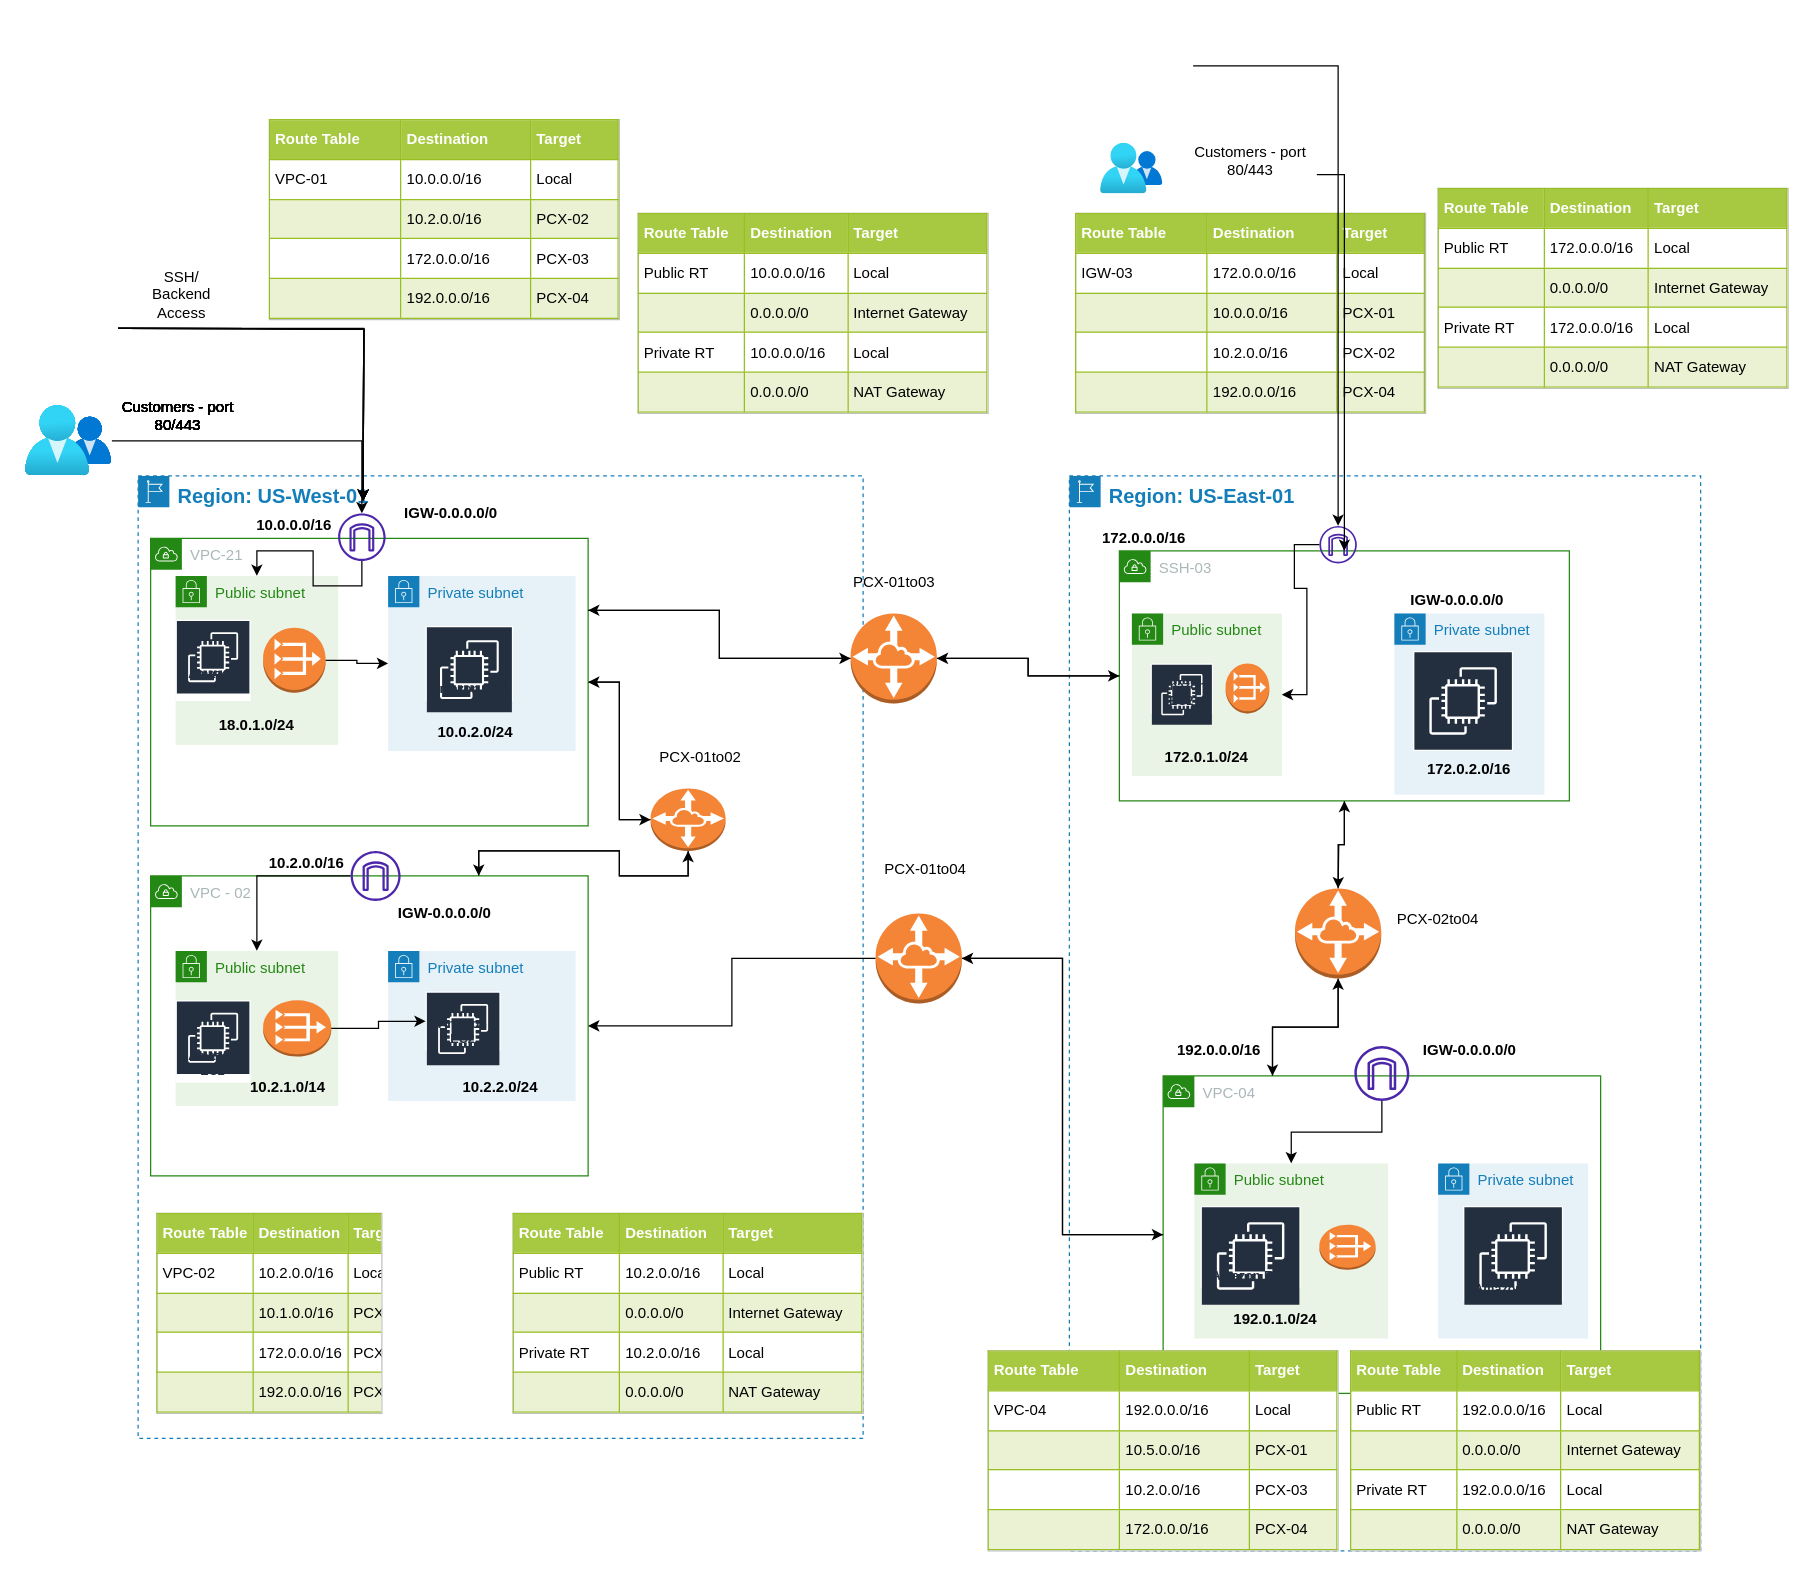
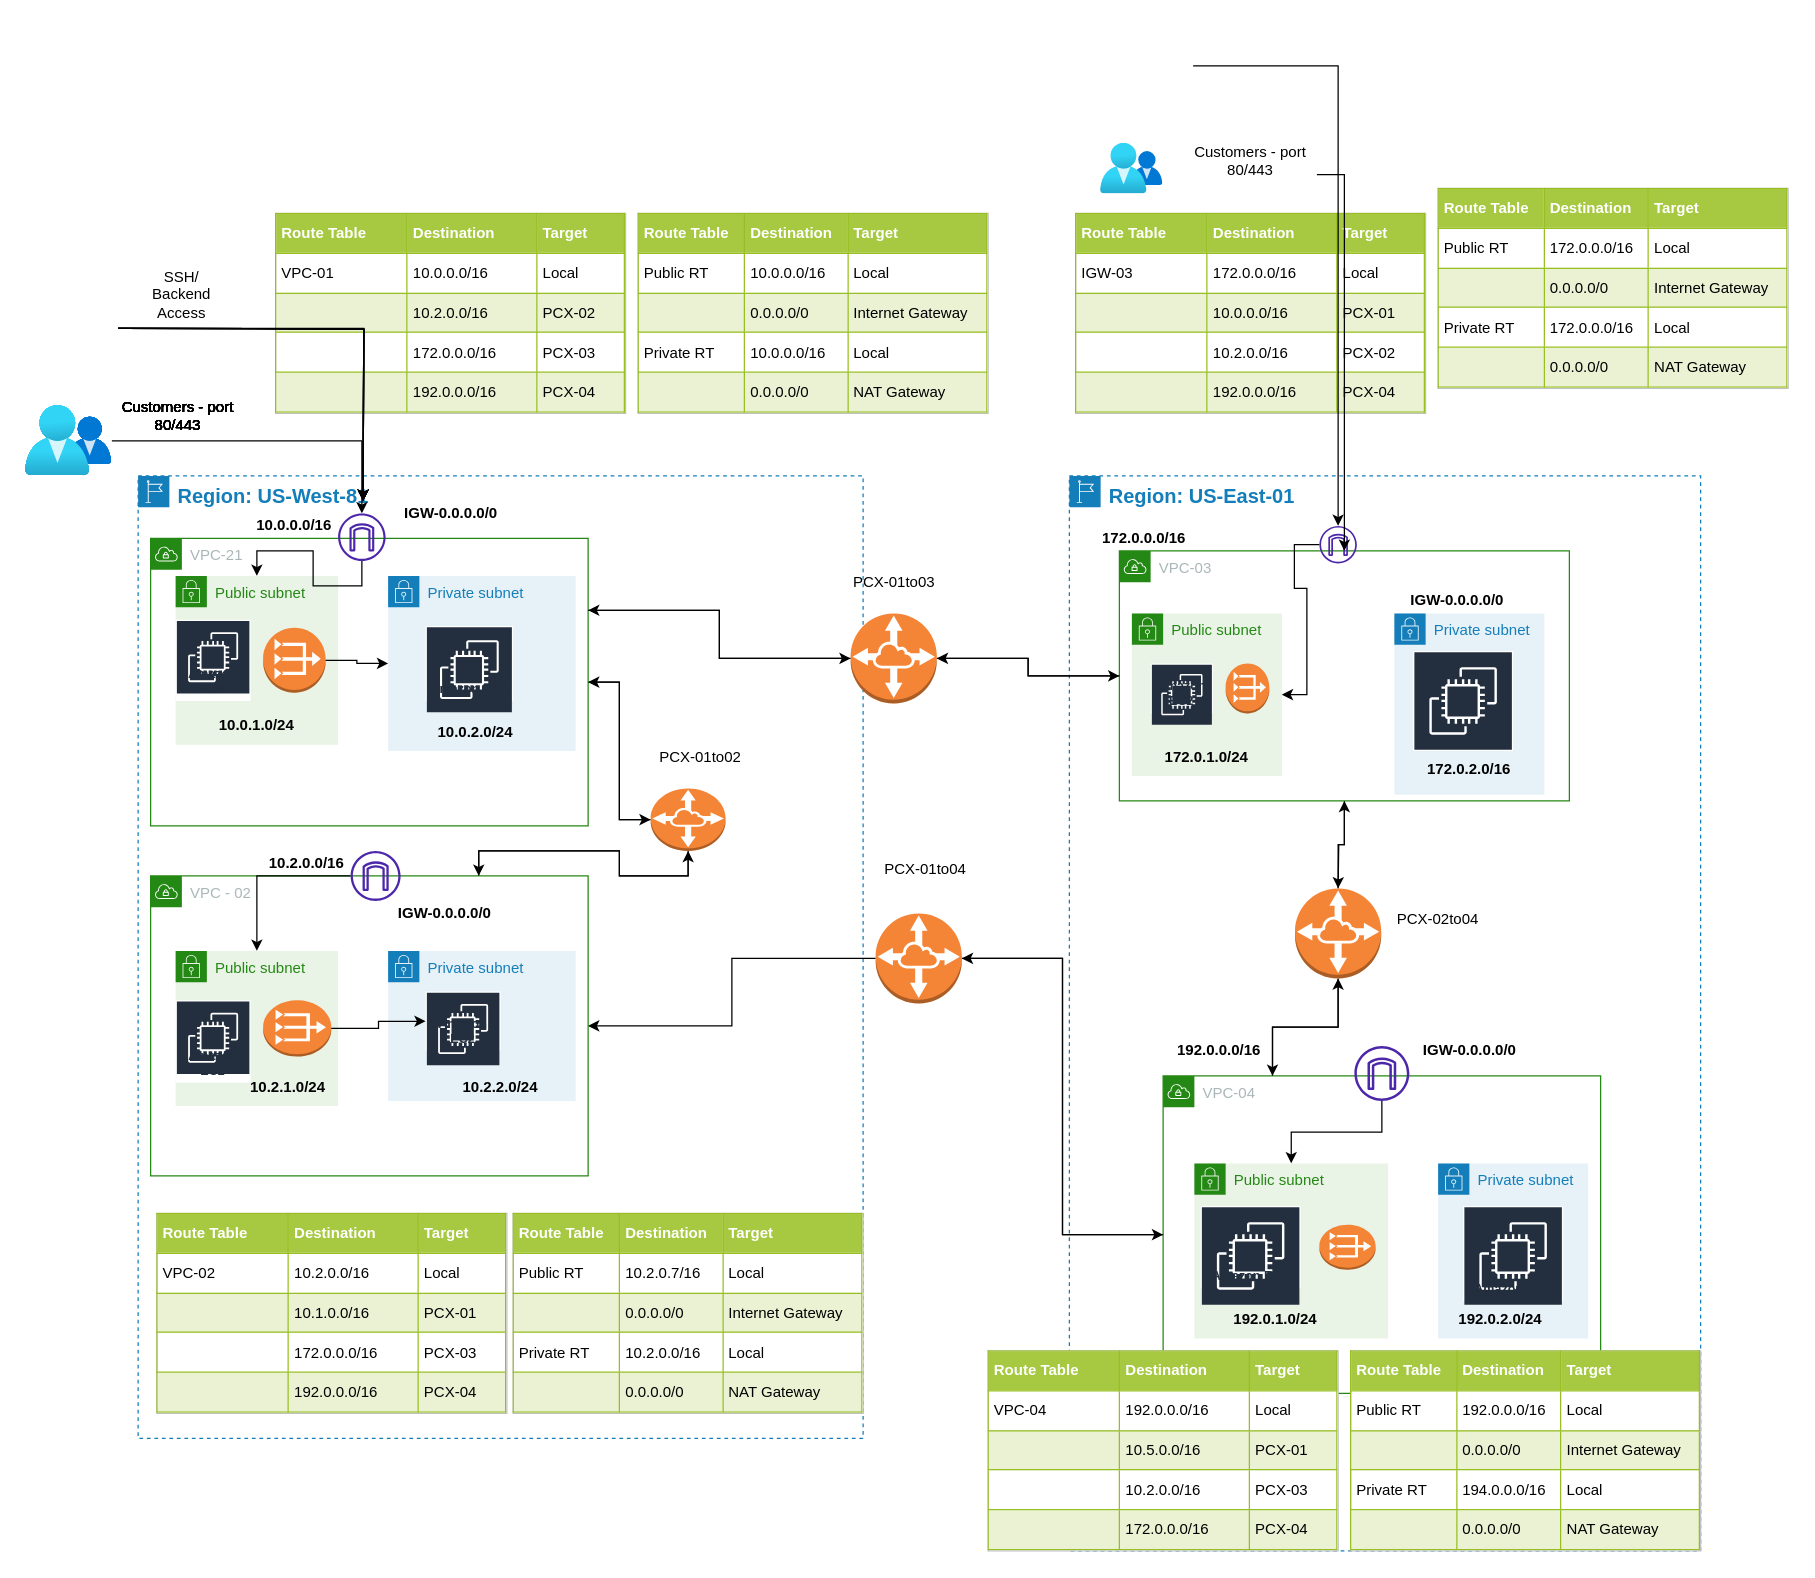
(444, 219) -> (451, 313)
(248, 493) -> (248, 493)
(1185, 568) -> (1185, 568)
(257, 726) -> (257, 726)
(288, 1087) -> (288, 1087)
(623, 1258) -> (623, 1258)
(269, 1313) -> (332, 1313)
none -> (1501, 1319)
(1460, 1396) -> (1460, 1396)
